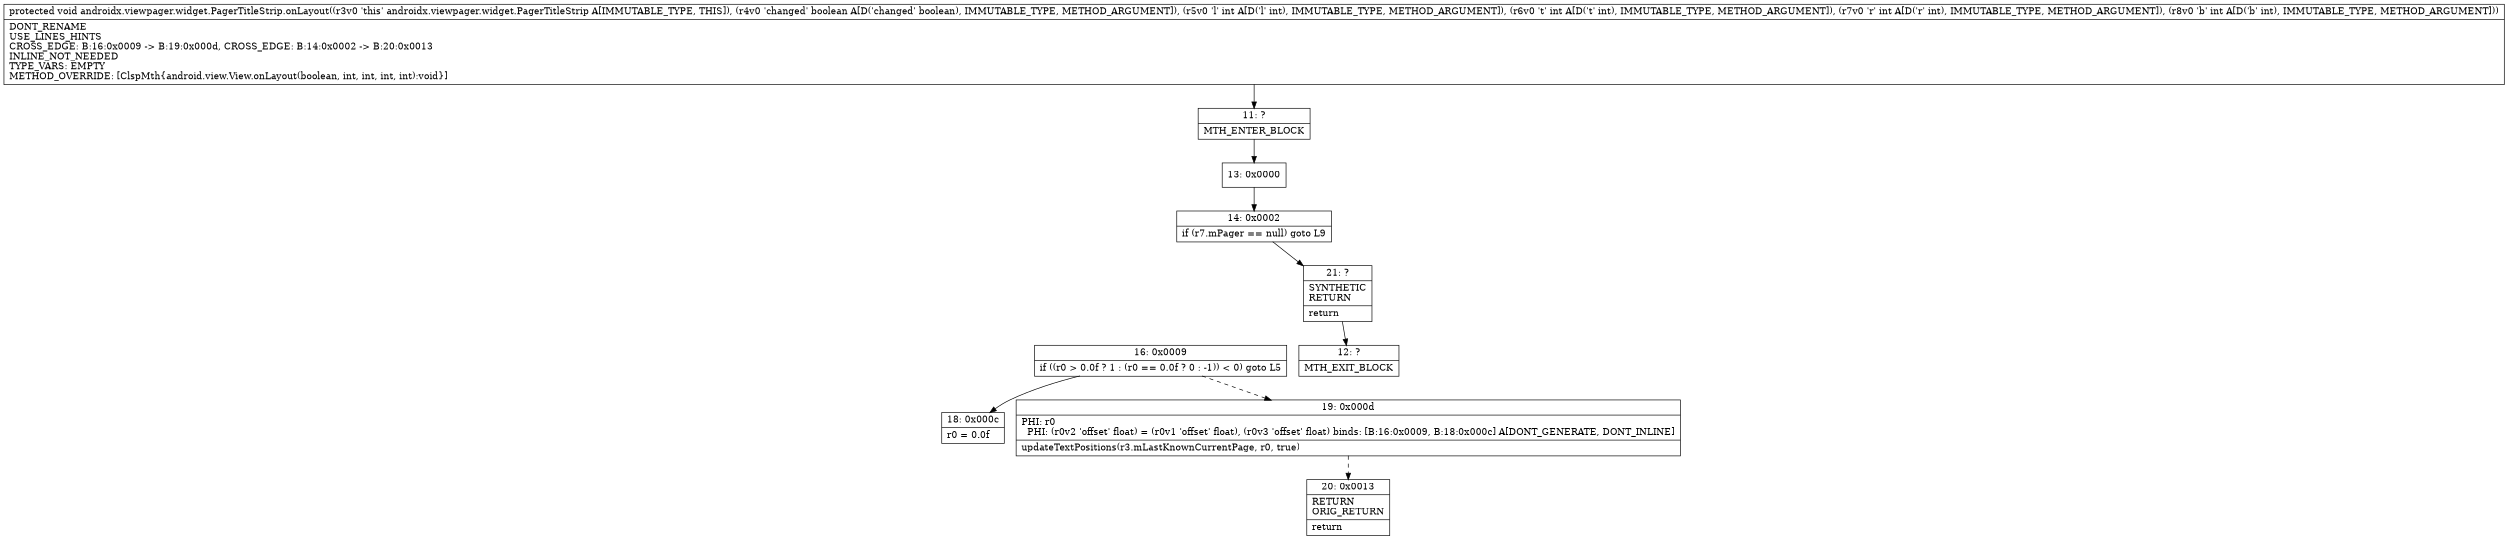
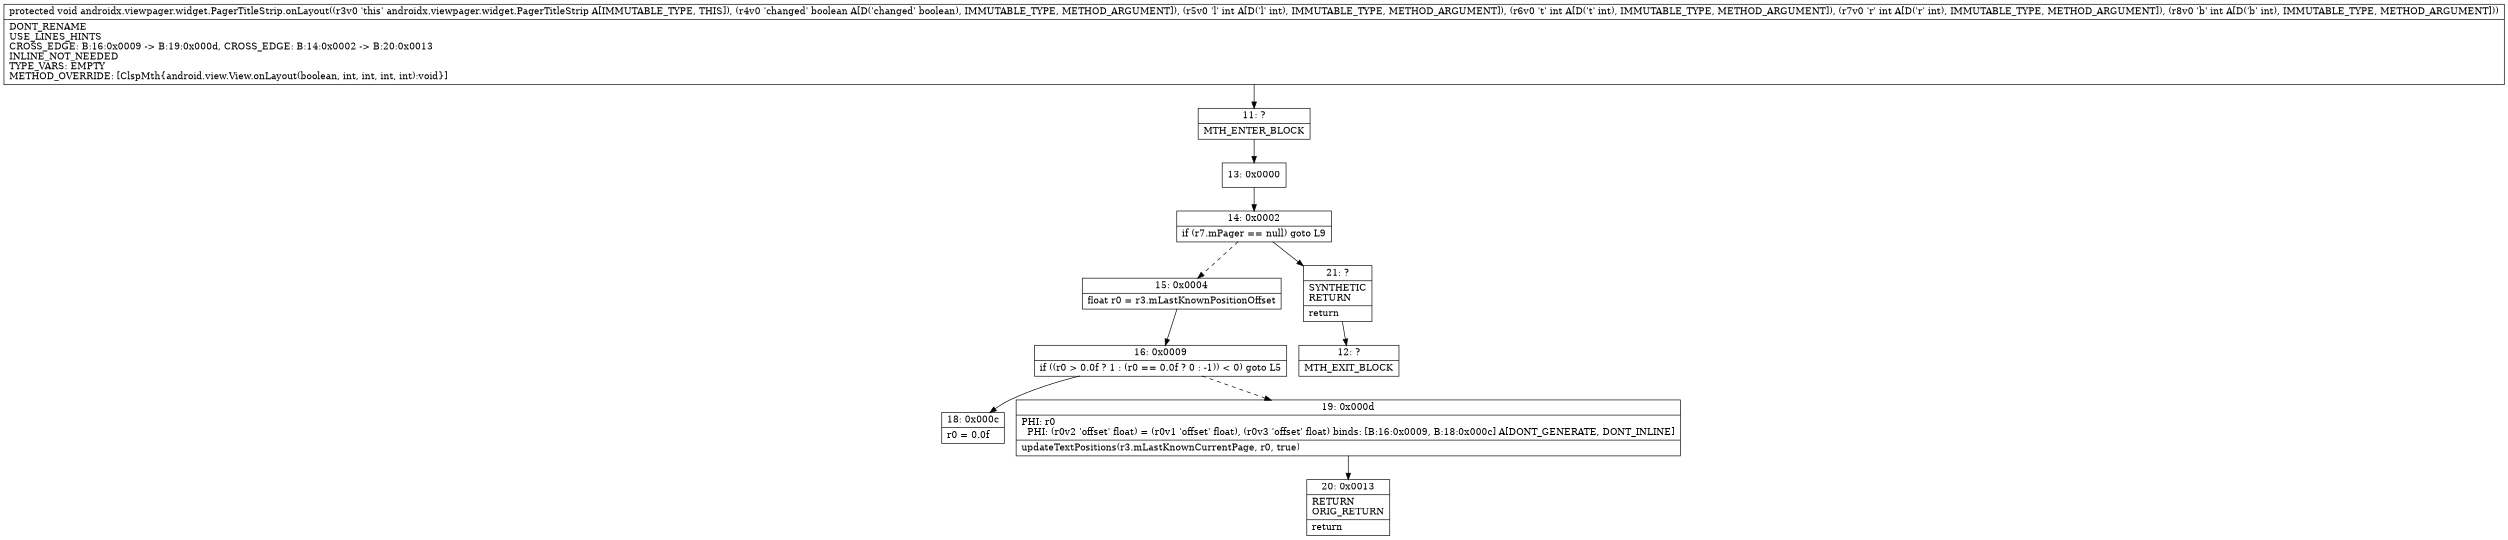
none -> (1182, 294)
(1348, 464) -> (1348, 464)
